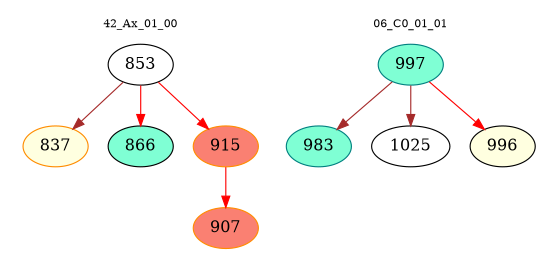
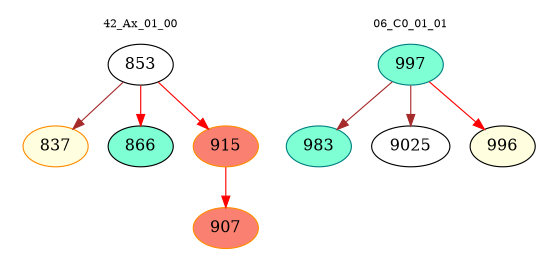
(411, 146) -> (411, 146)
